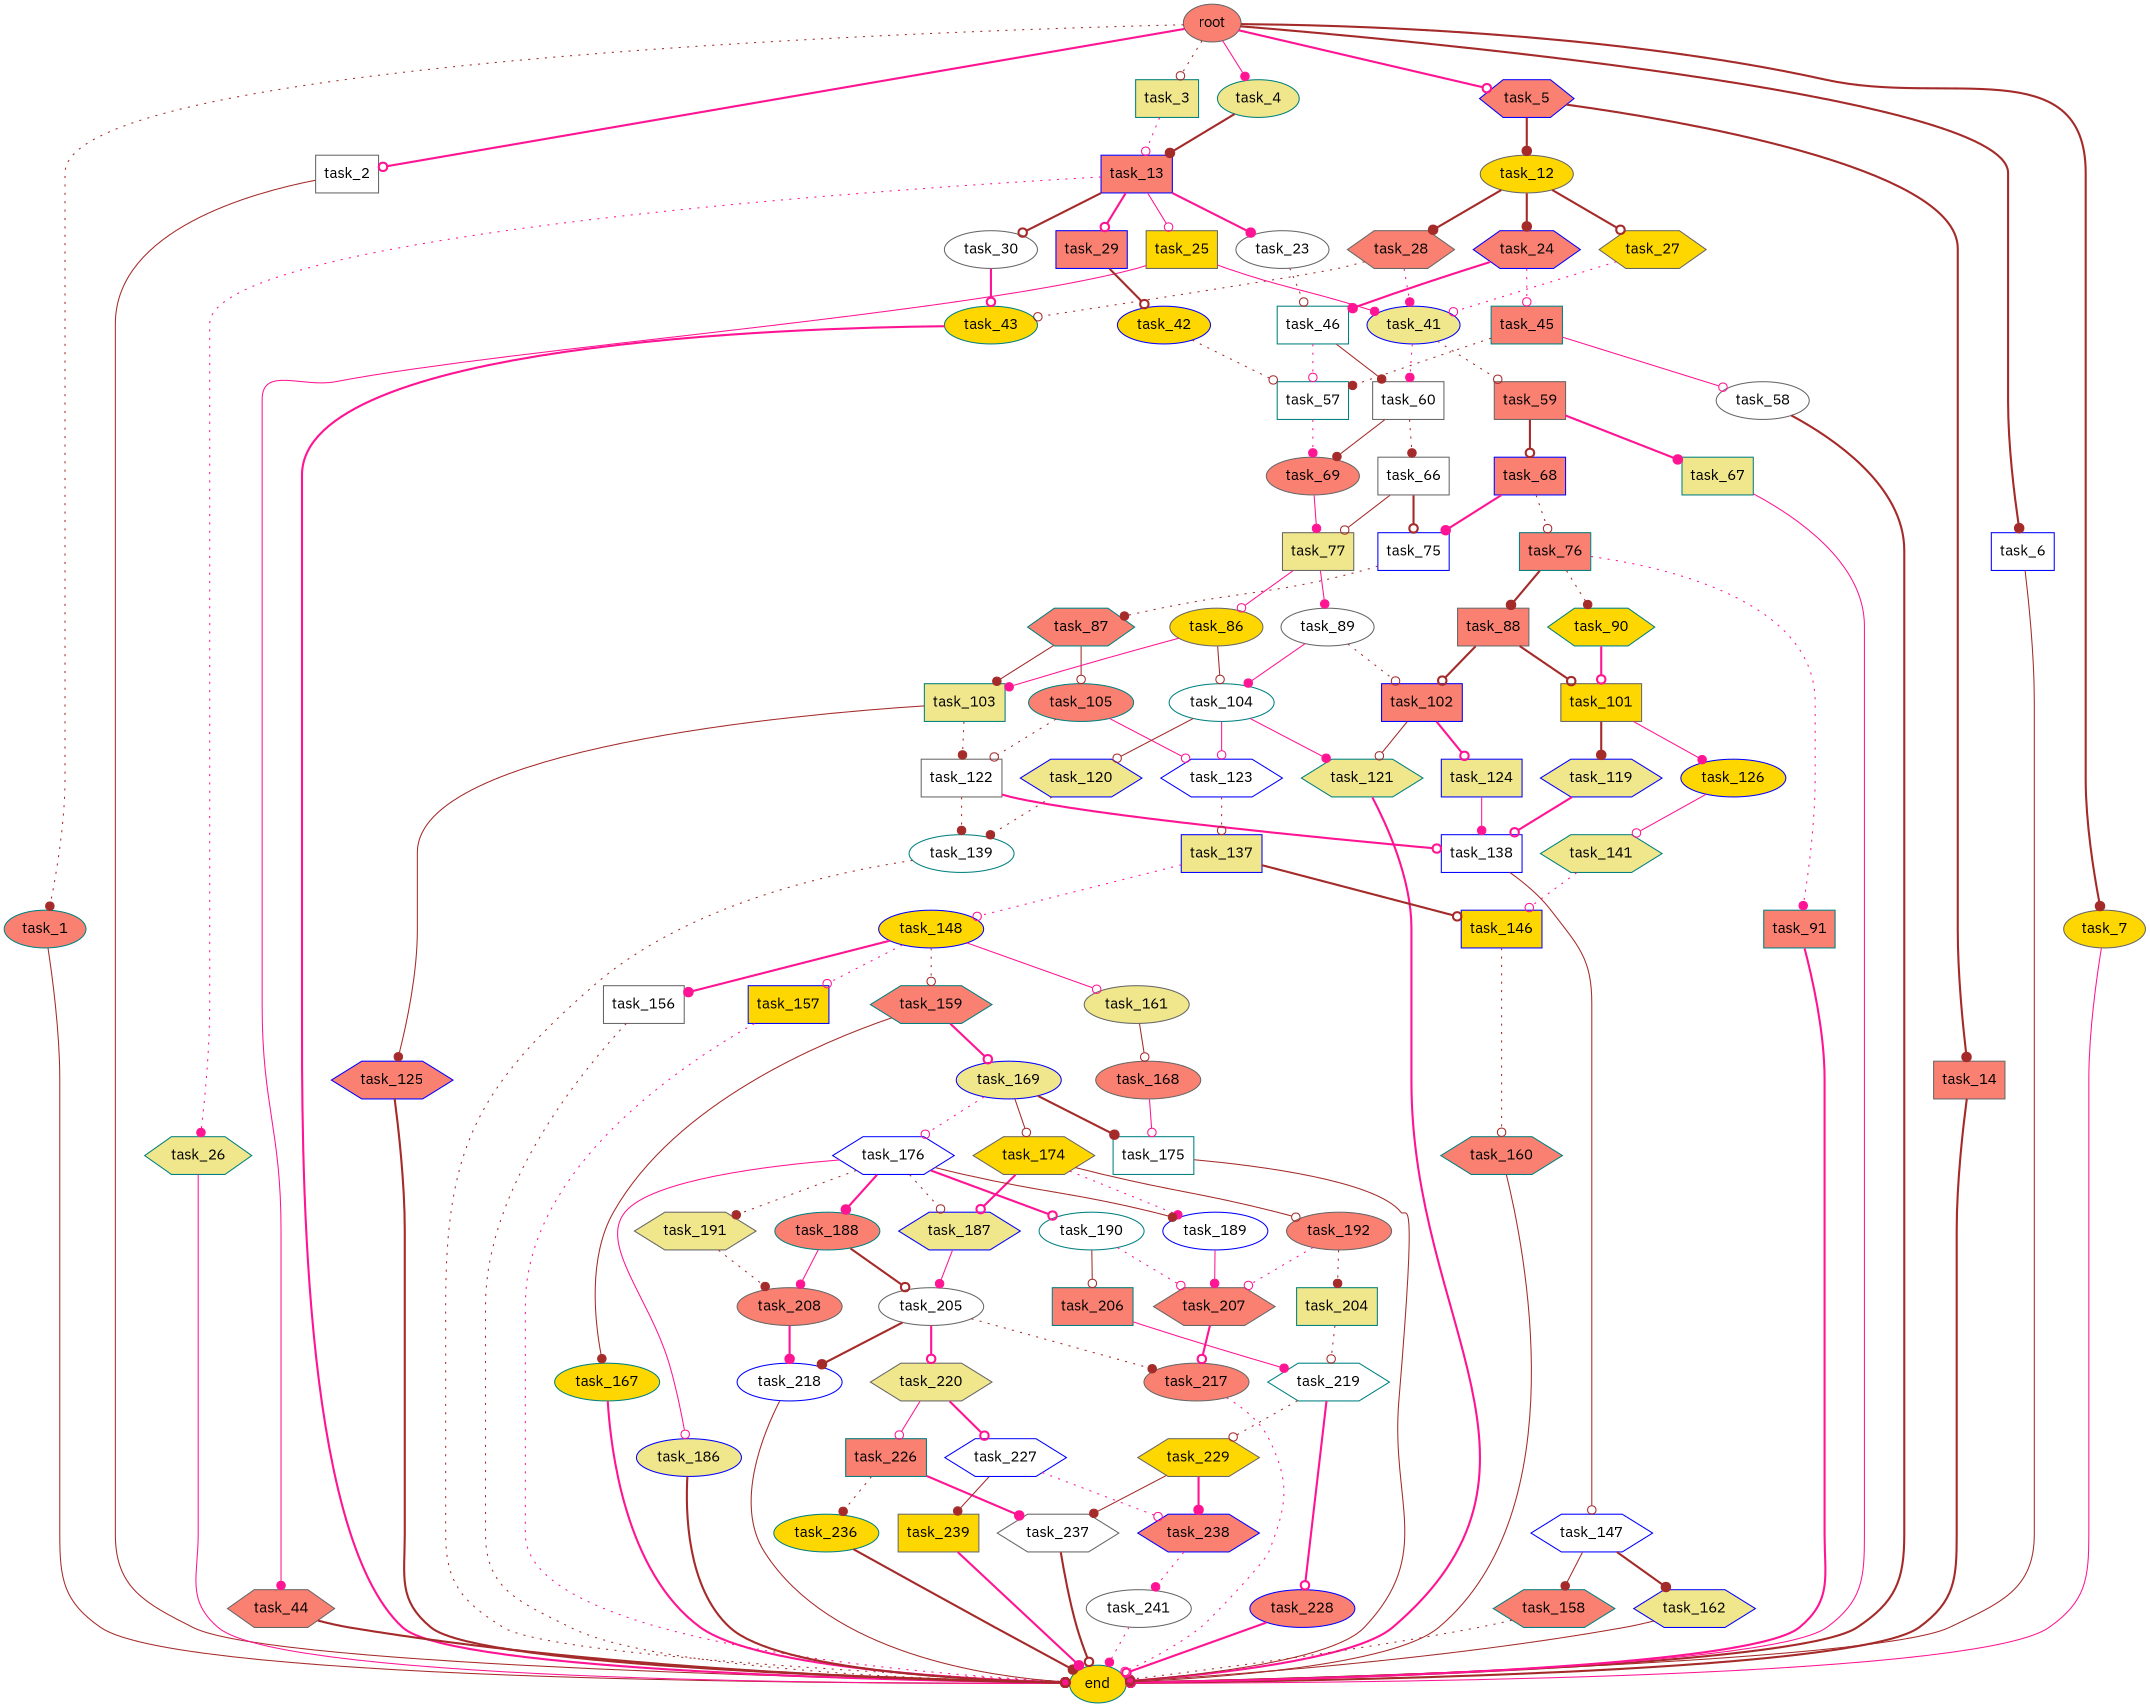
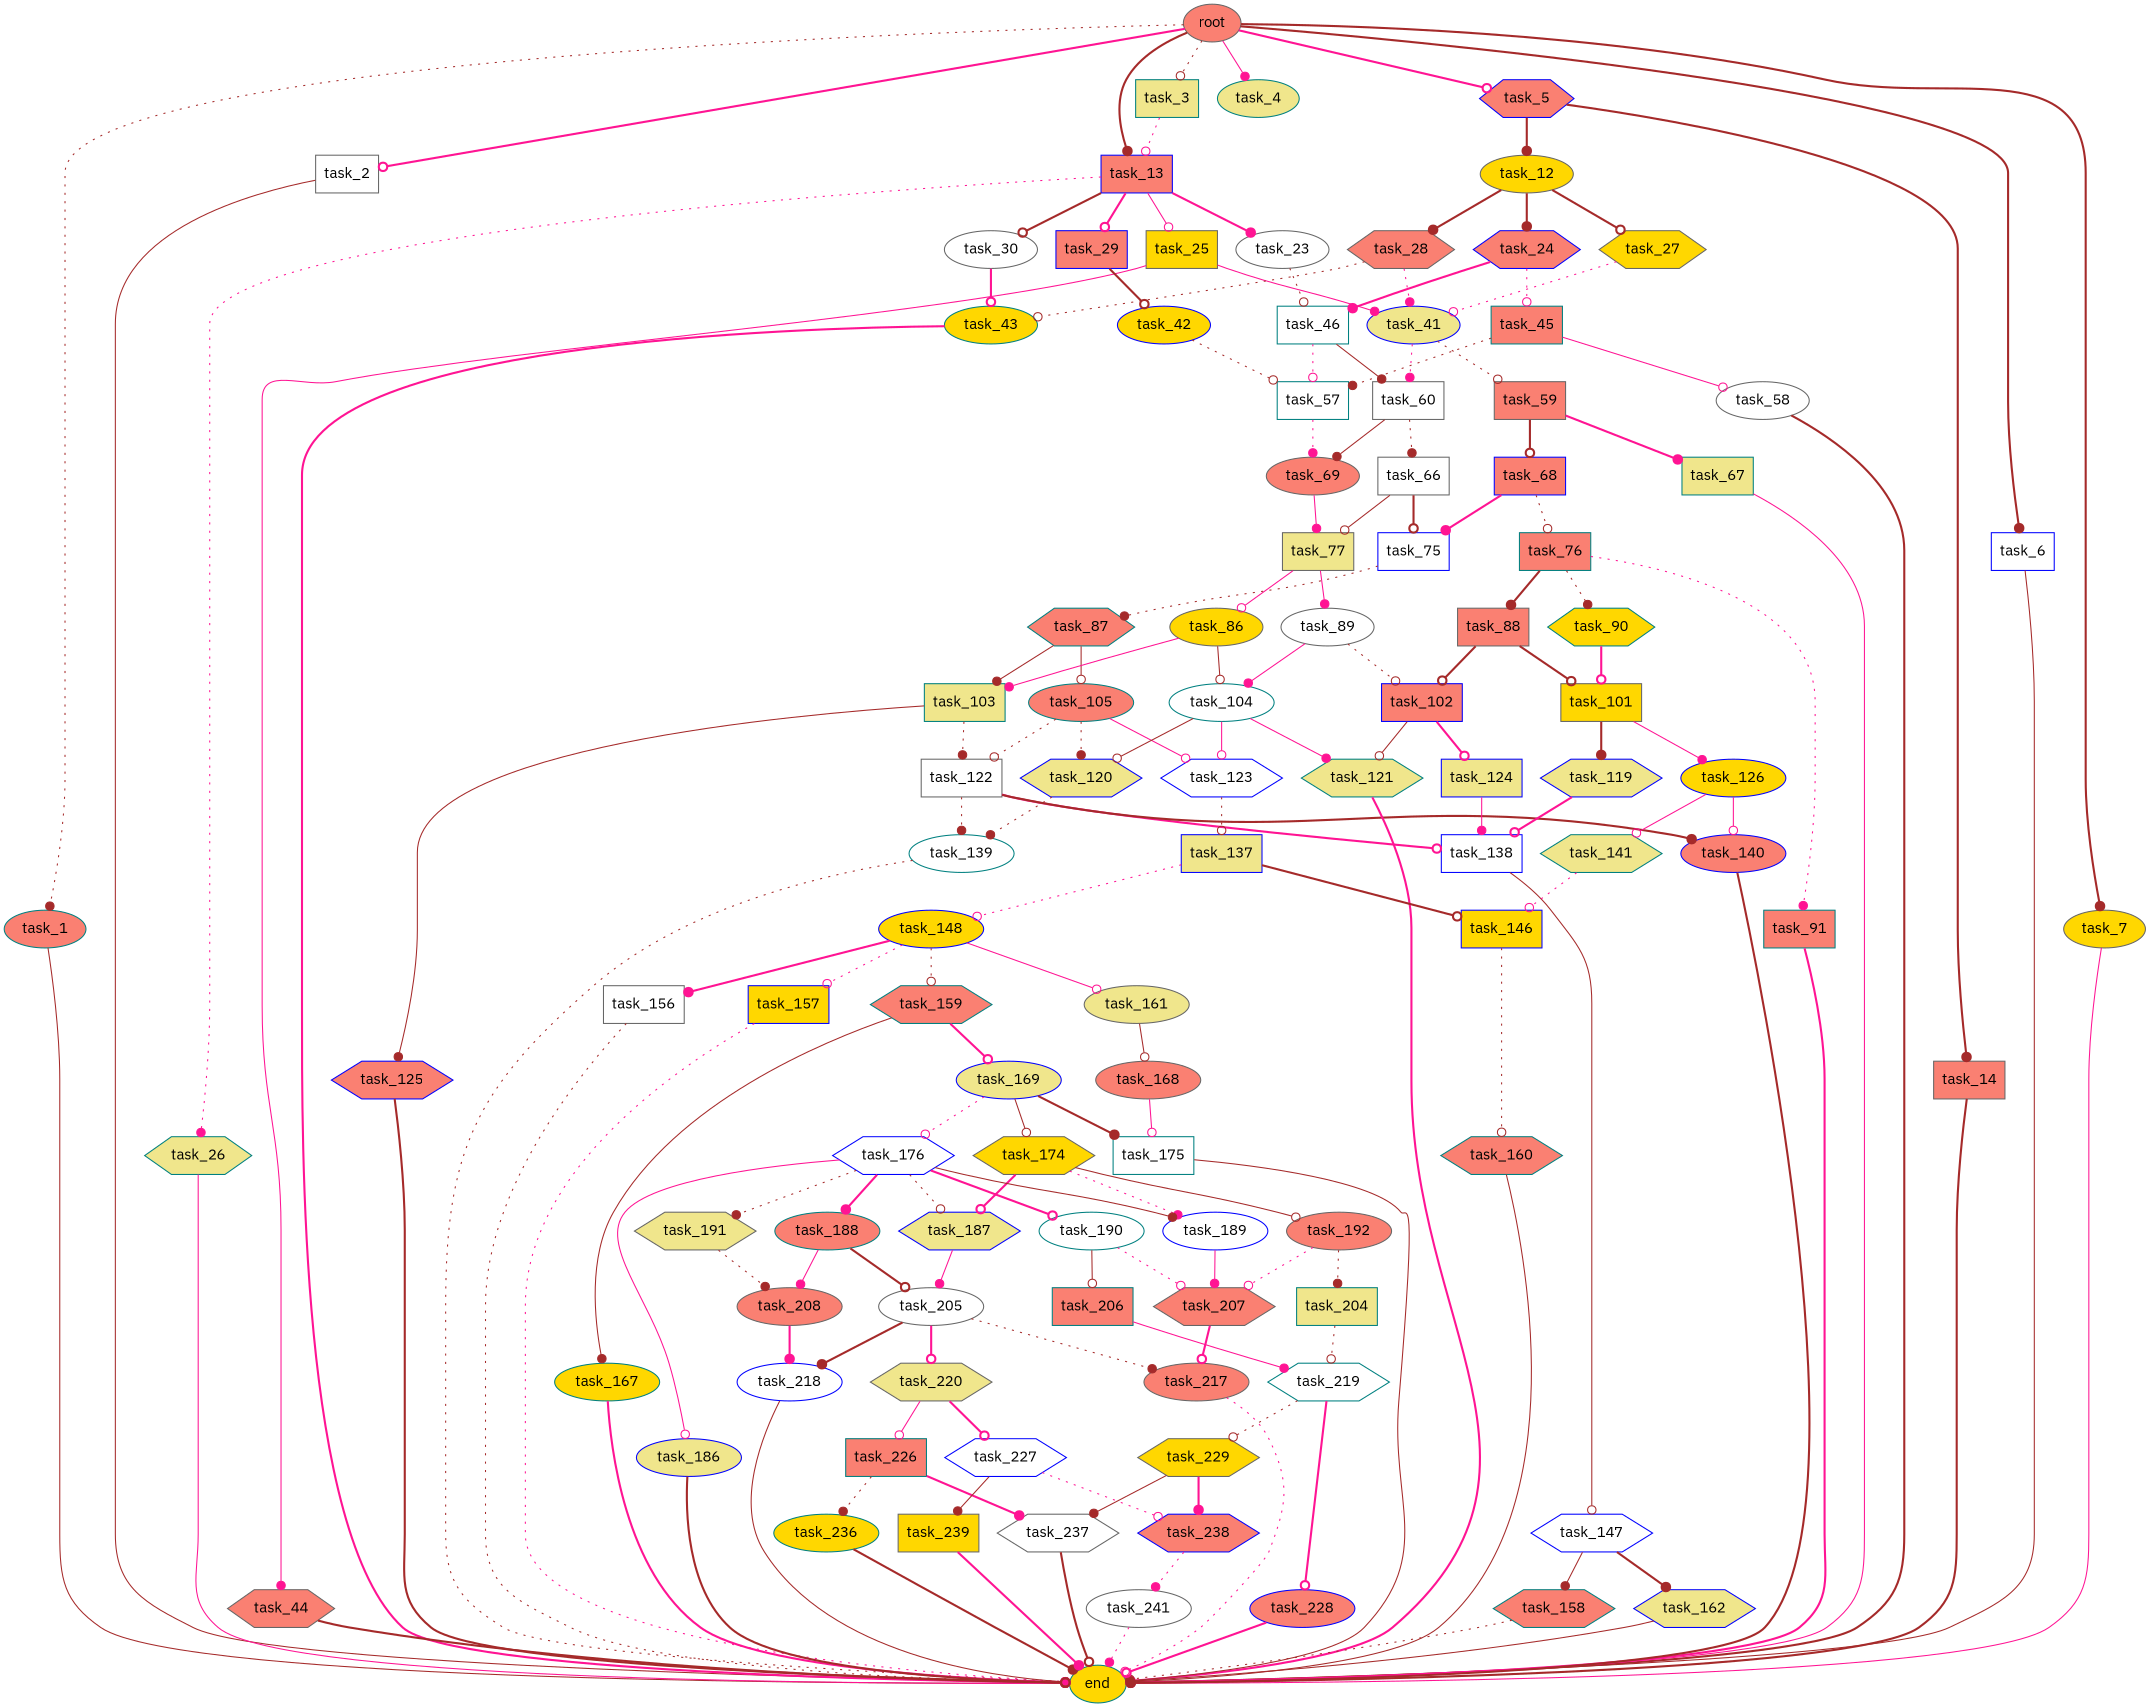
(1204, 132) -> (1129, 76)
none -> (1081, 736)
none -> (1733, 854)
